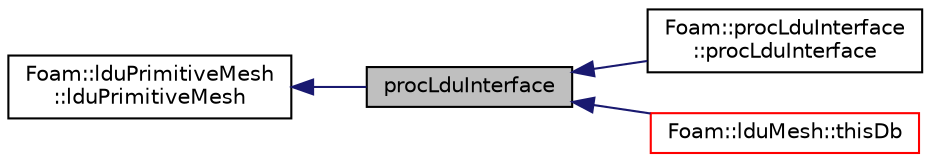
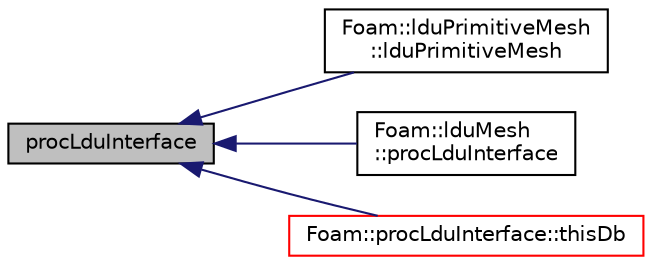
(785, 41) -> (466, 144)
(340, 87) -> (277, 95)
(785, 133) -> (466, 236)
